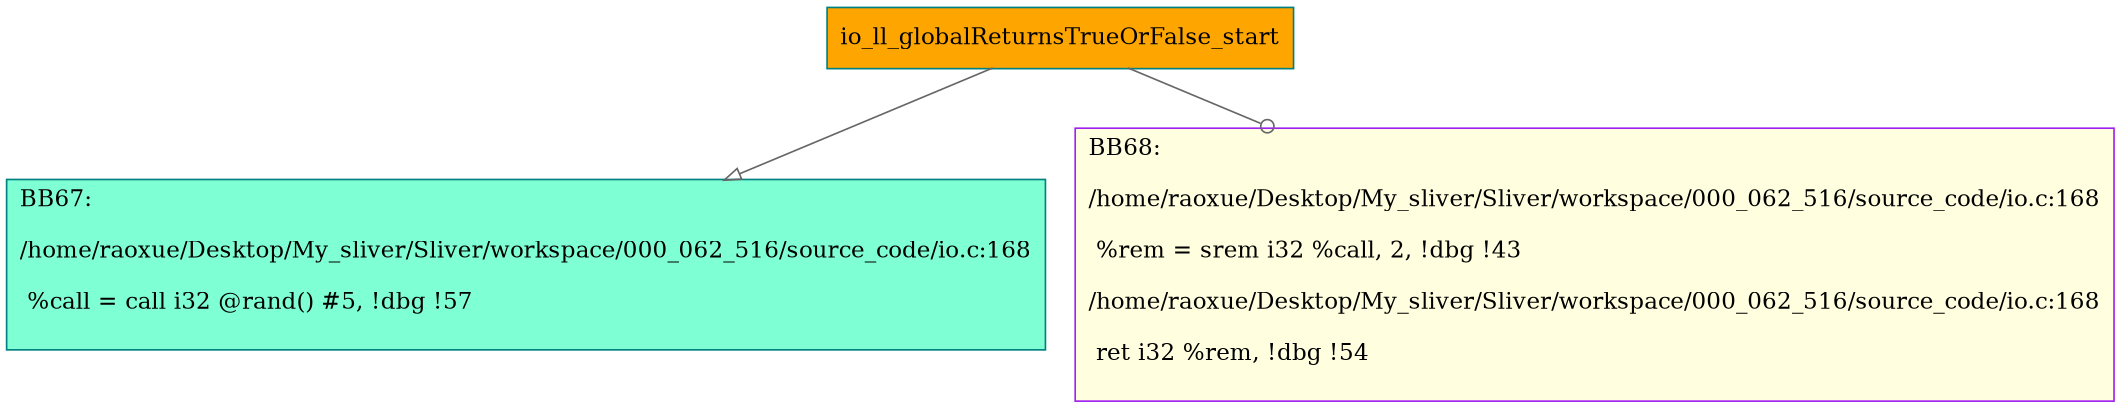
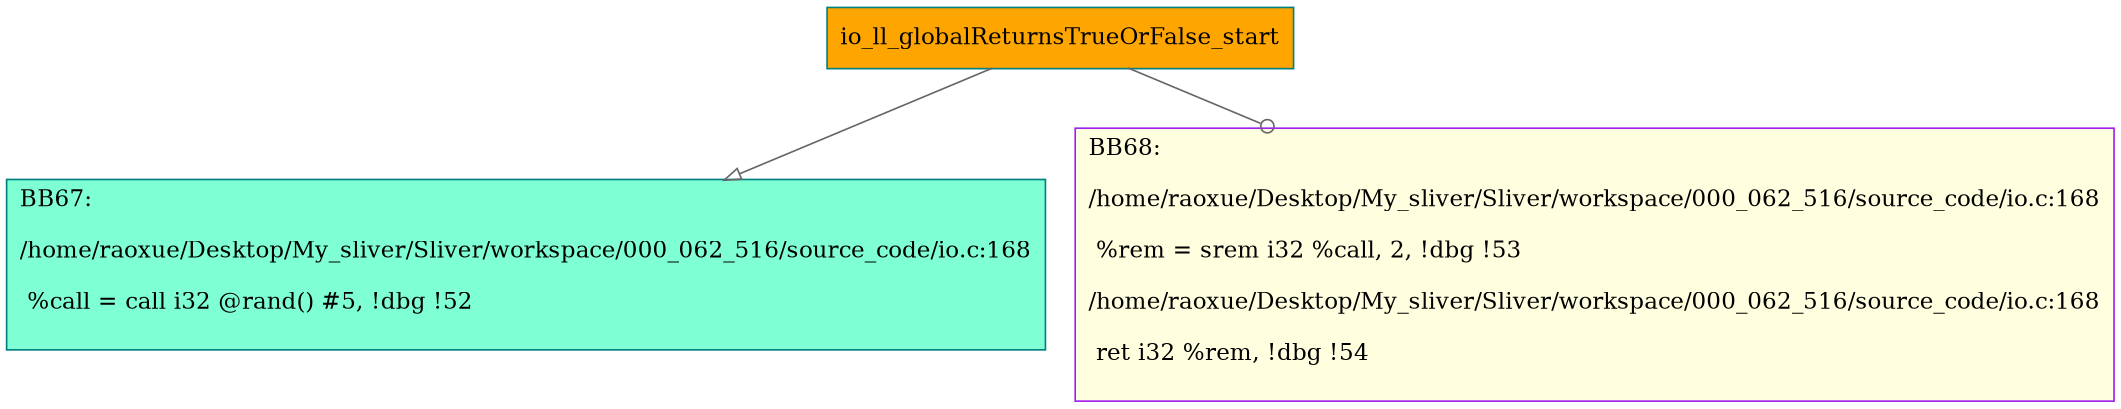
(1305, 251) -> (1305, 251)
(246, 302) -> (246, 302)
